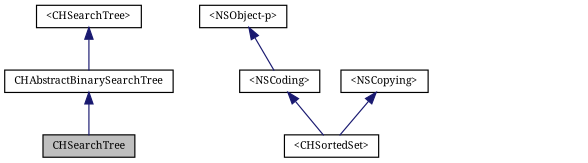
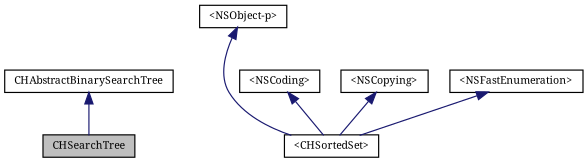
(89, 16) -> none
(265, 54) -> (235, 101)
none -> (516, 81)
